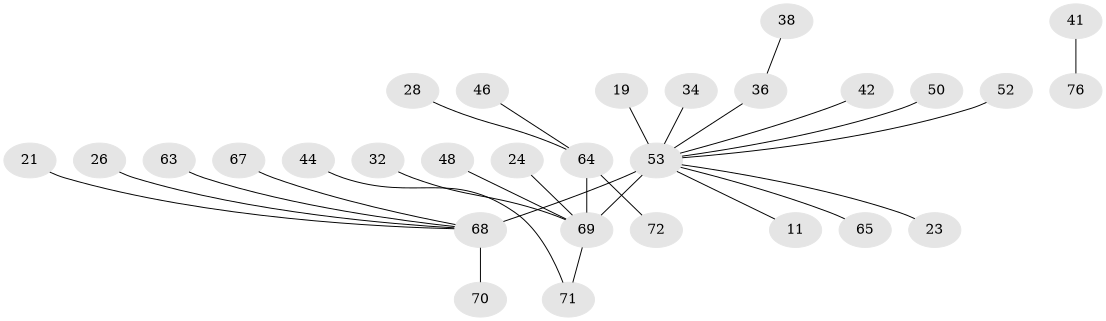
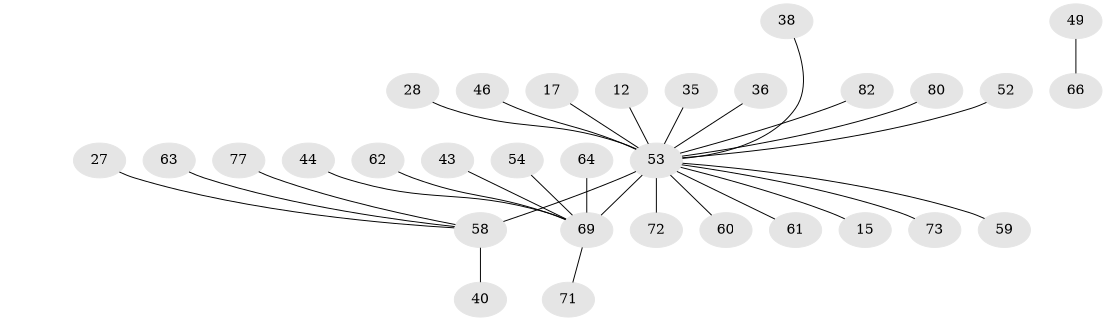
(1076, 21) -> (1076, 21)
(774, 56) -> (764, 136)
none -> (552, 91)
(622, 91) -> (622, 91)
(691, 91) -> (691, 91)
(867, 91) -> (867, 91)
(937, 91) -> (937, 91)
(1076, 91) -> (1076, 91)
(500, 126) -> (535, 126)
(535, 126) -> (556, 122)
(30, 160) -> none
(100, 160) -> (100, 160)
(239, 160) -> (239, 160)
(378, 160) -> (378, 160)
(448, 160) -> (448, 160)
(517, 160) -> (517, 160)
(424, 188) -> (447, 196)
(617, 191) -> (656, 195)
(480, 230) -> (480, 230)
none -> (726, 230)
(796, 230) -> (796, 230)
(865, 230) -> (865, 230)
(935, 230) -> (935, 230)
none -> (1004, 230)
(480, 300) -> (480, 300)
